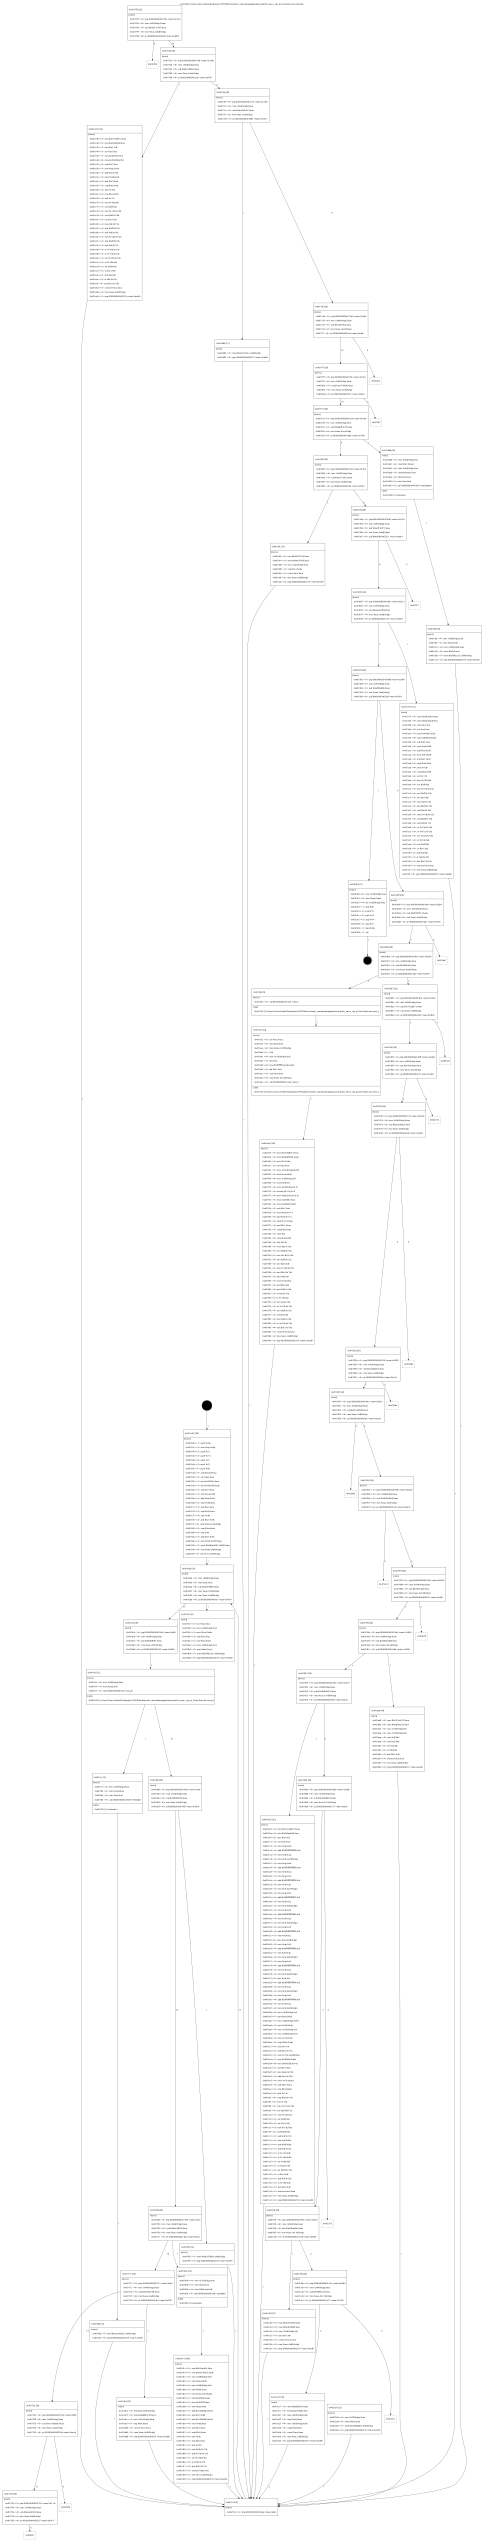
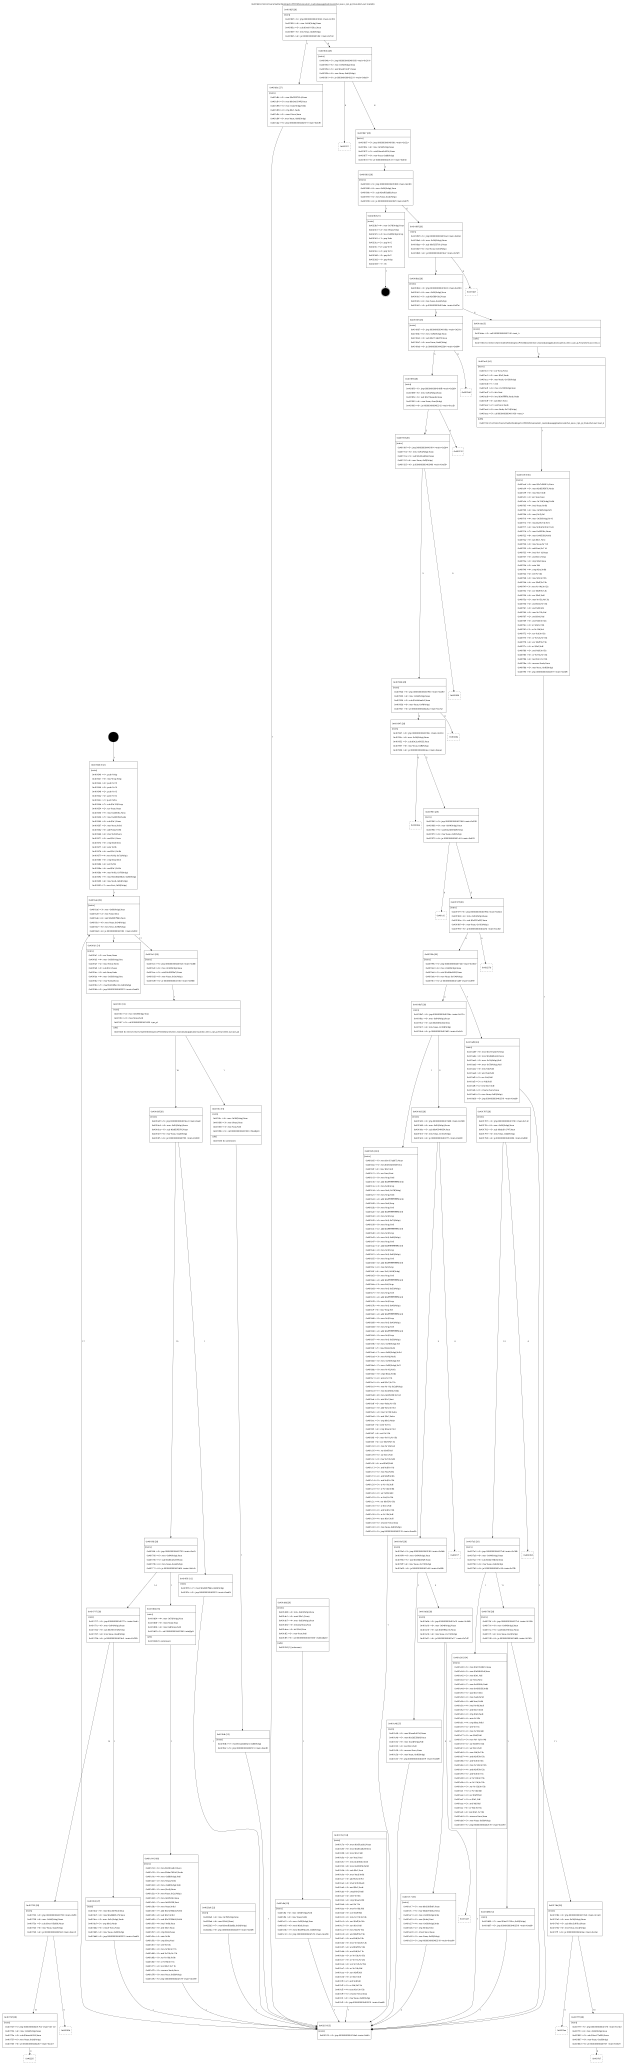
(341, 422) -> none
(406, 661) -> none
